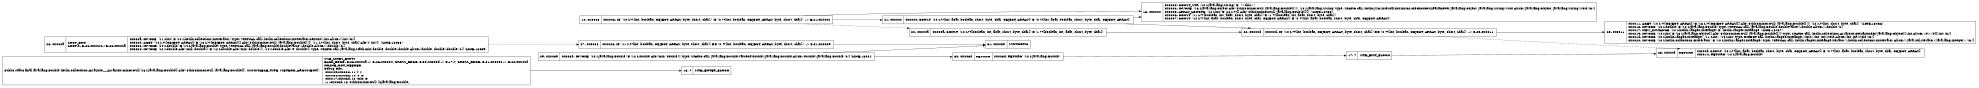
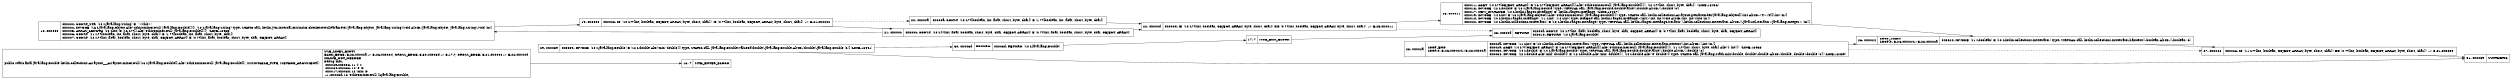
(971, 12) -> (536, 26)
none -> (2025, 40)
